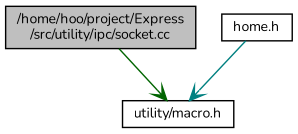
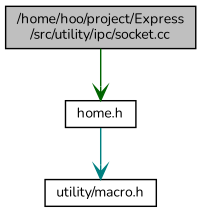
(138, 69) -> (101, 67)
